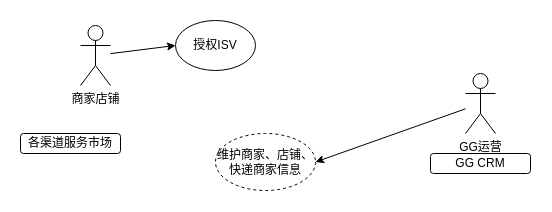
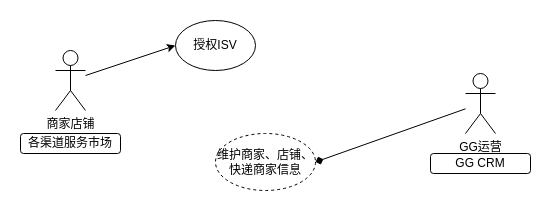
(96, 56) -> (71, 81)
(323, 159) -> (324, 159)
